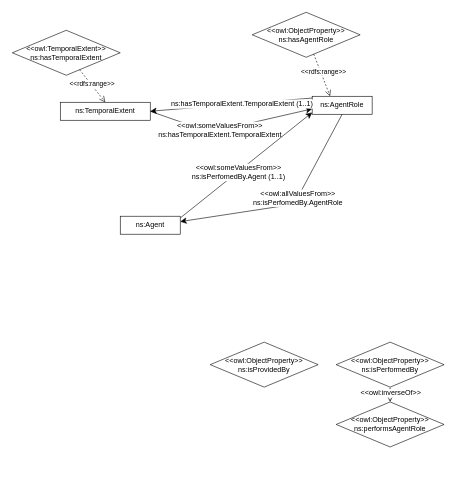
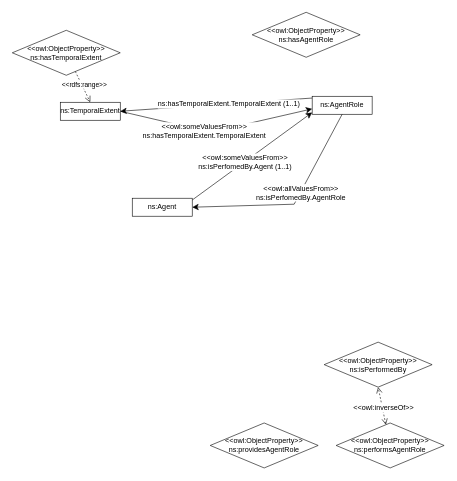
(66, 53) -> (66, 53)
(322, 75) -> none
(105, 111) -> (90, 111)
(150, 225) -> (162, 207)
(264, 365) -> none
(390, 365) -> (378, 365)
(390, 425) -> (390, 446)
none -> (264, 446)
